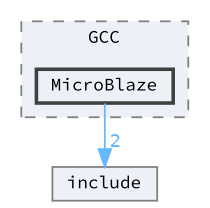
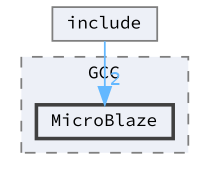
(105, 129) -> (105, 69)
